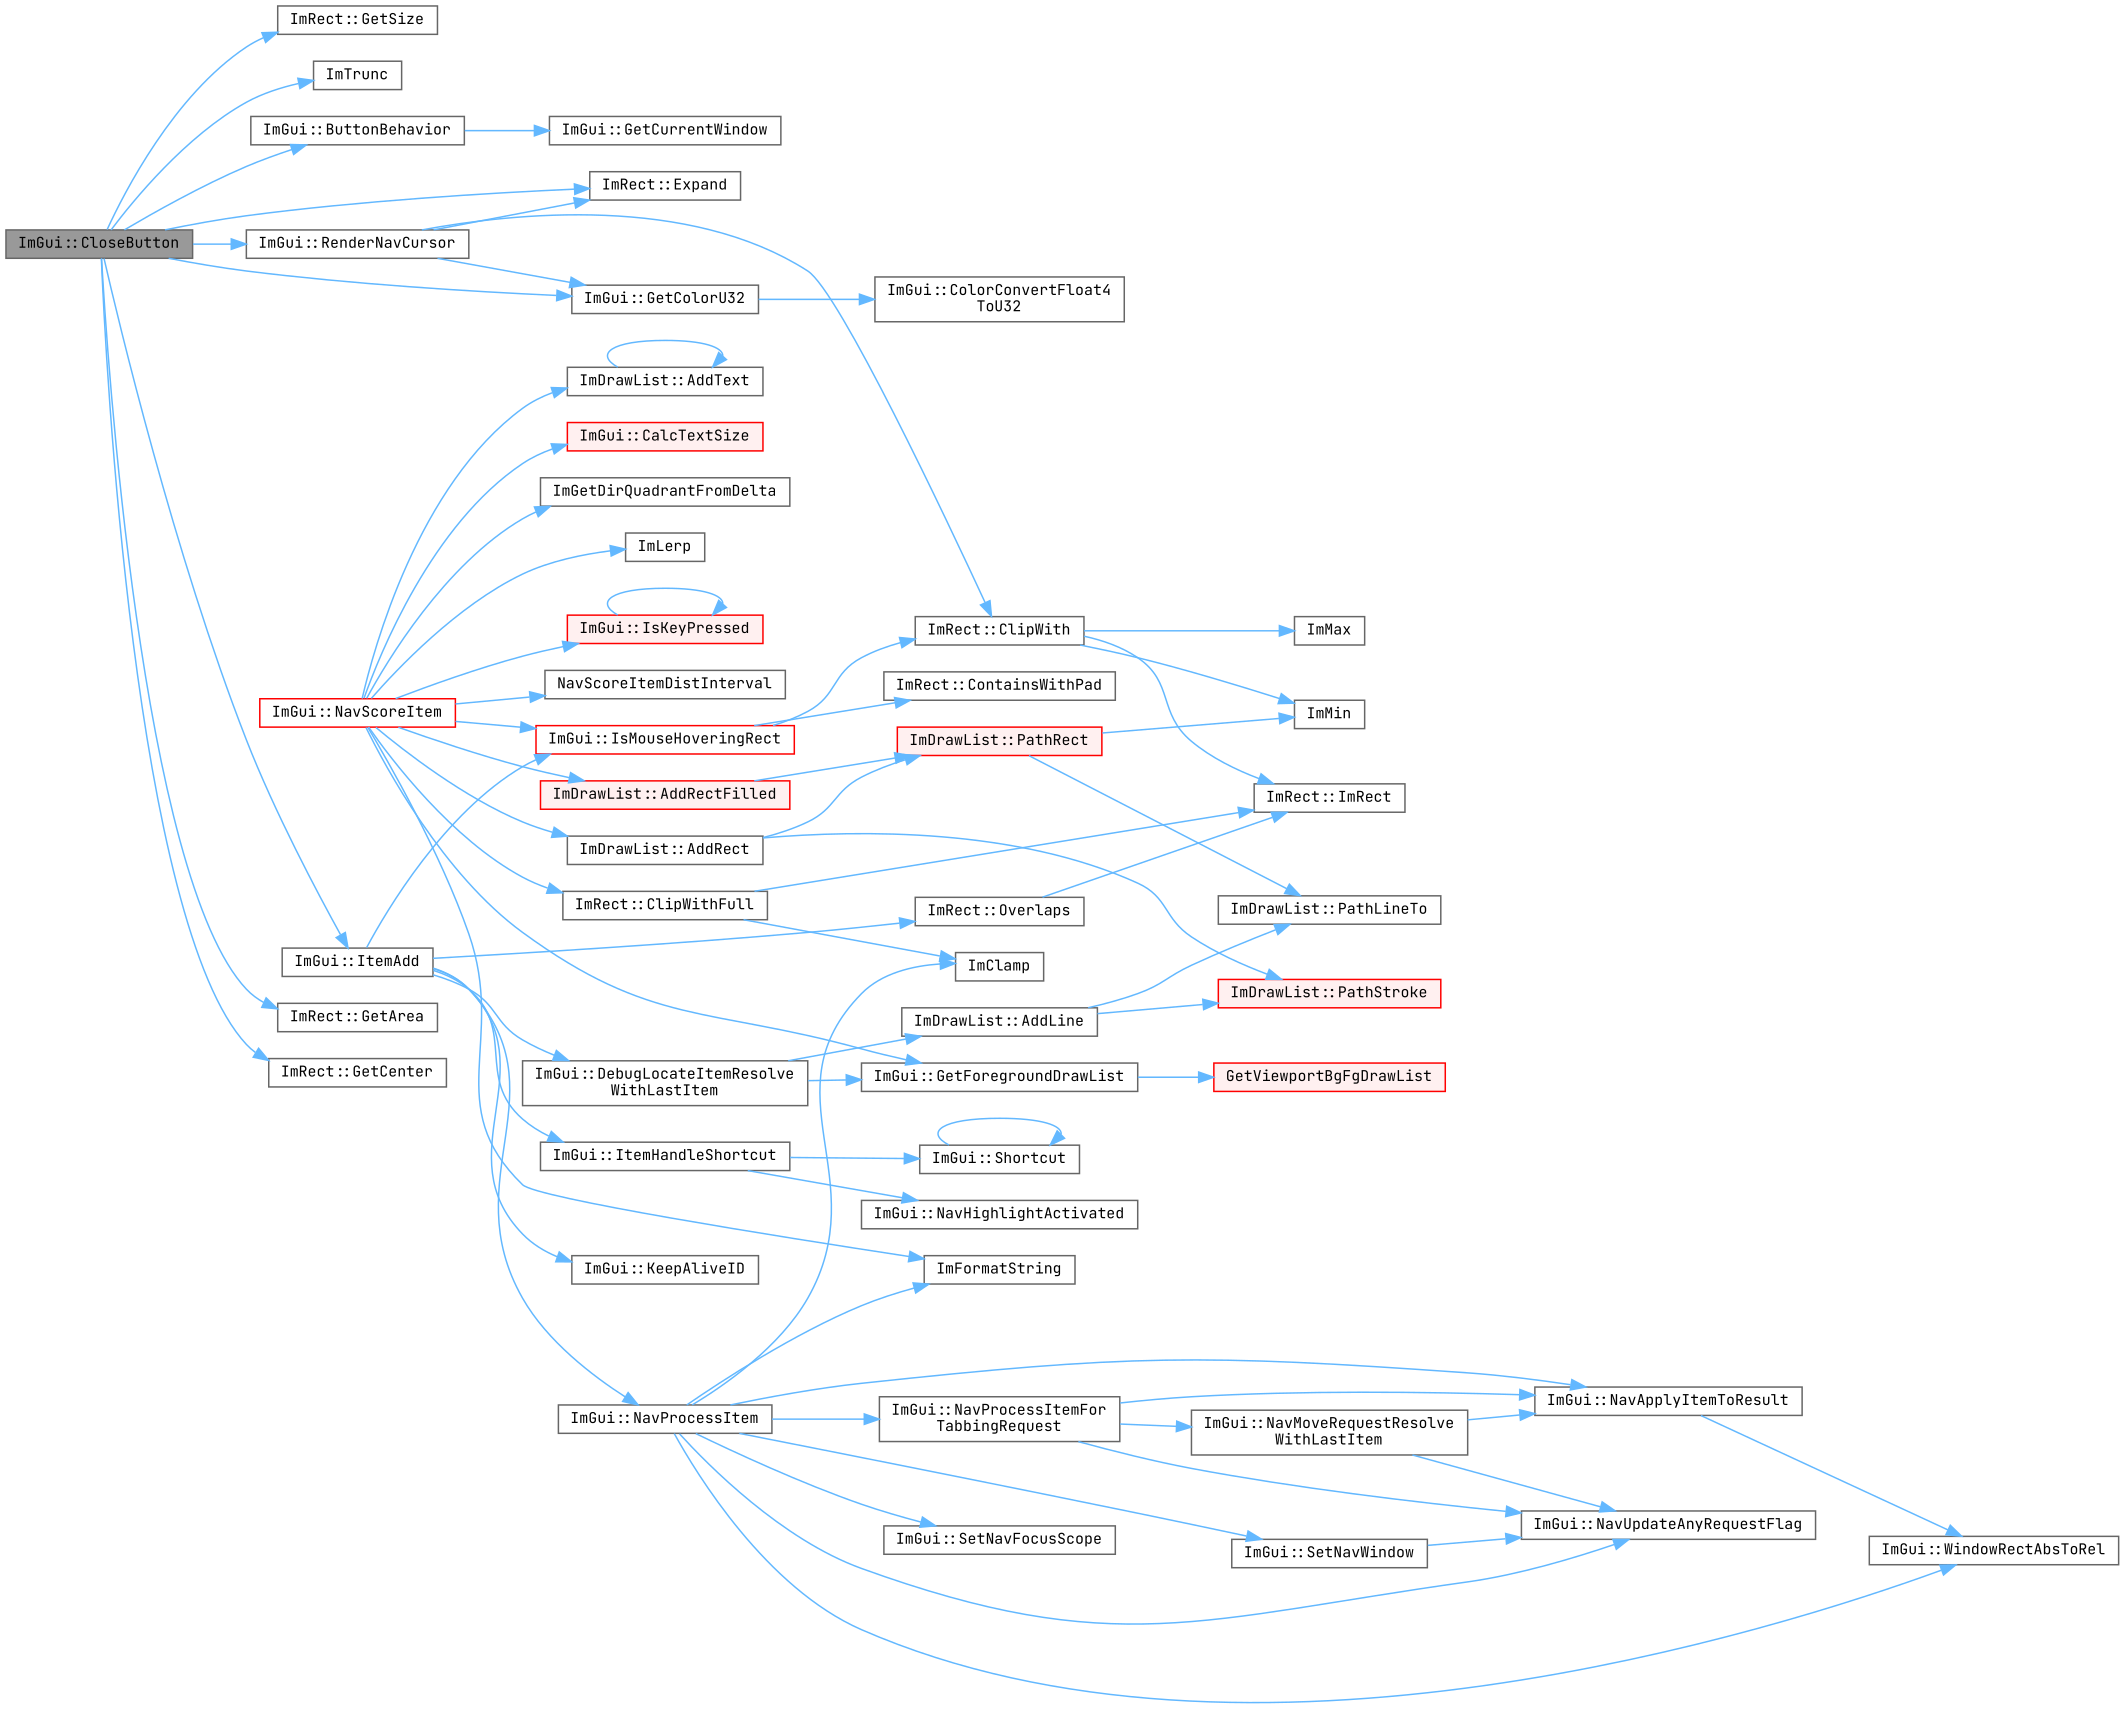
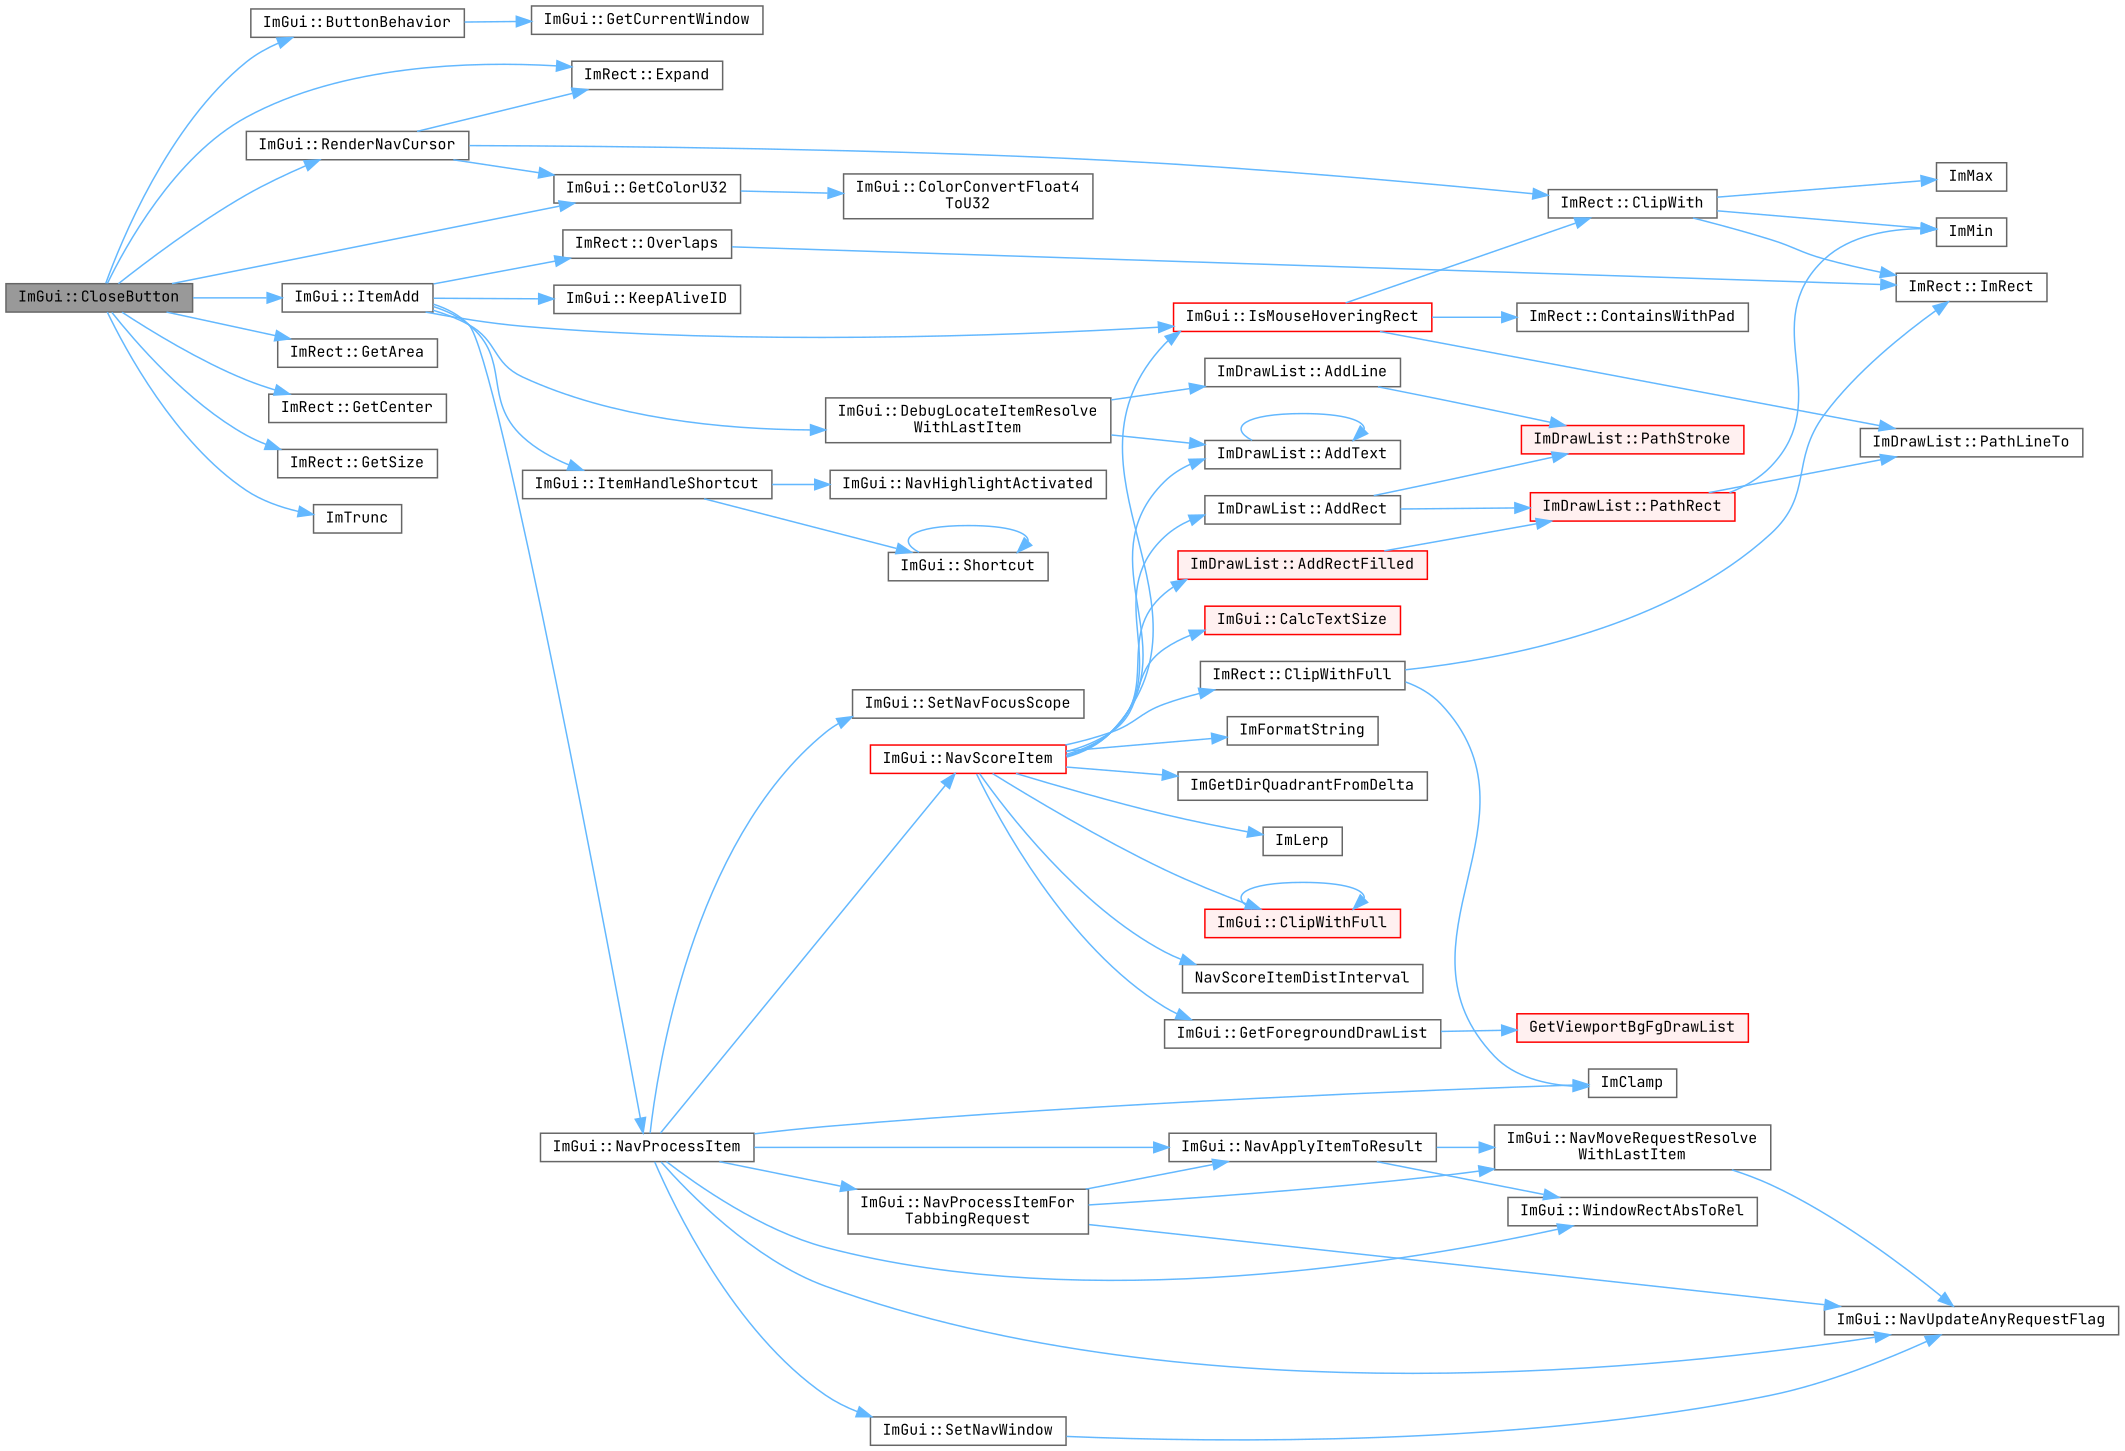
(665, 629) -> (1303, 923)
(1182, 970) -> (1630, 379)
(831, 1080) -> (1150, 439)
(796, 1337) -> (803, 959)
(1494, 1417) -> (1458, 1147)
